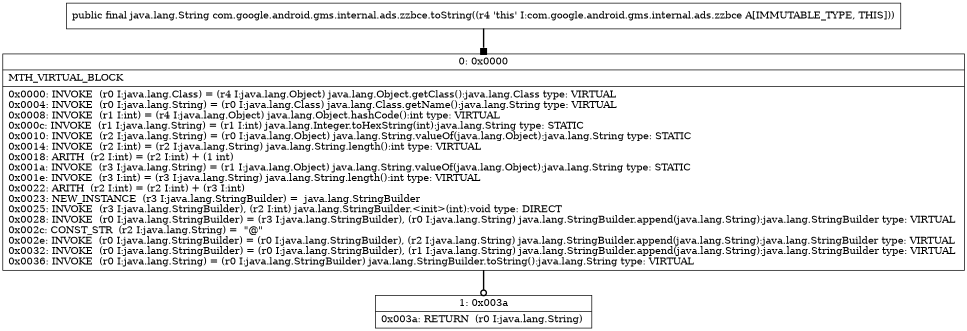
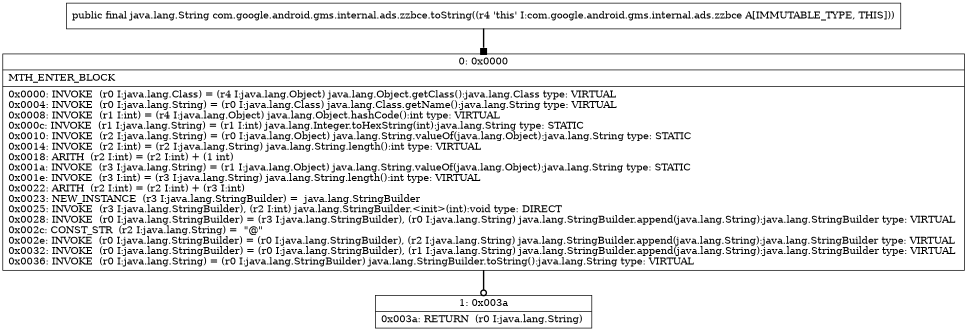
(66, 78) -> (62, 78)
